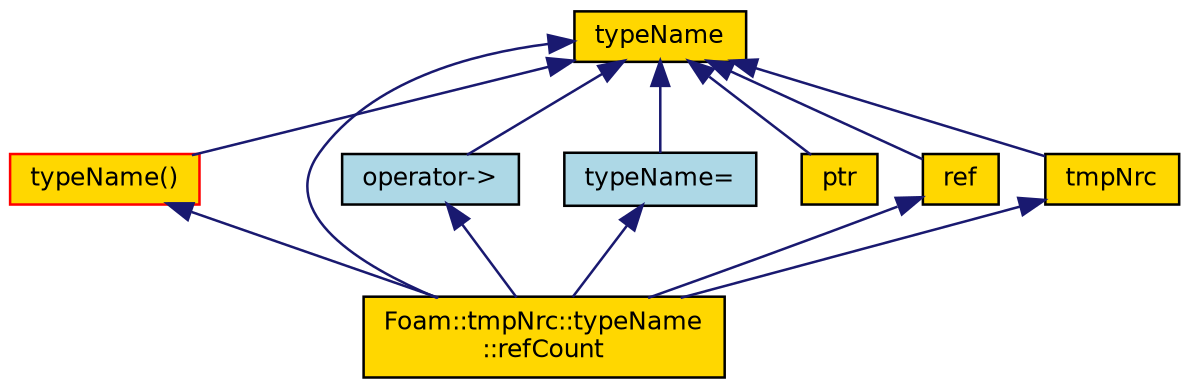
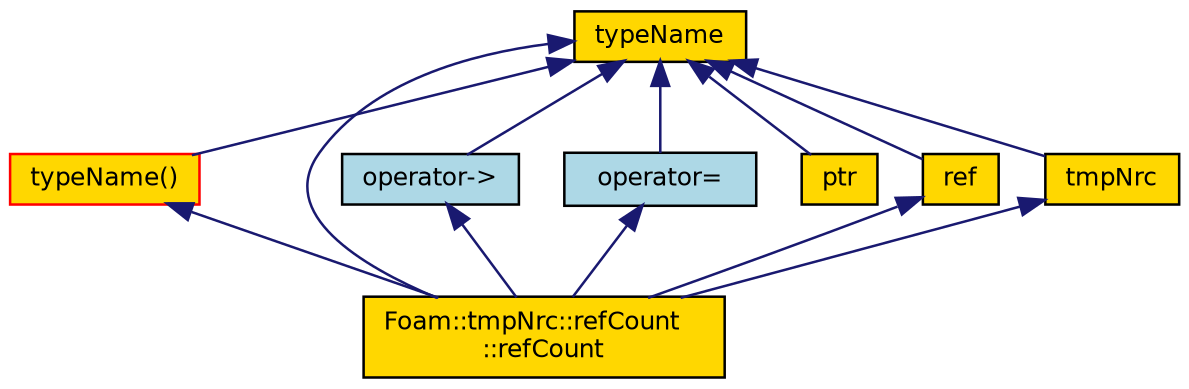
(660, 179) -> (660, 179)
(544, 337) -> (544, 337)
